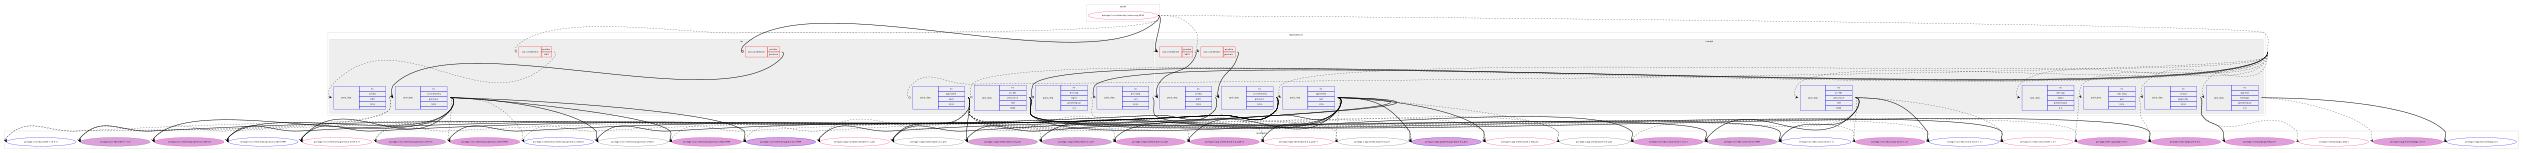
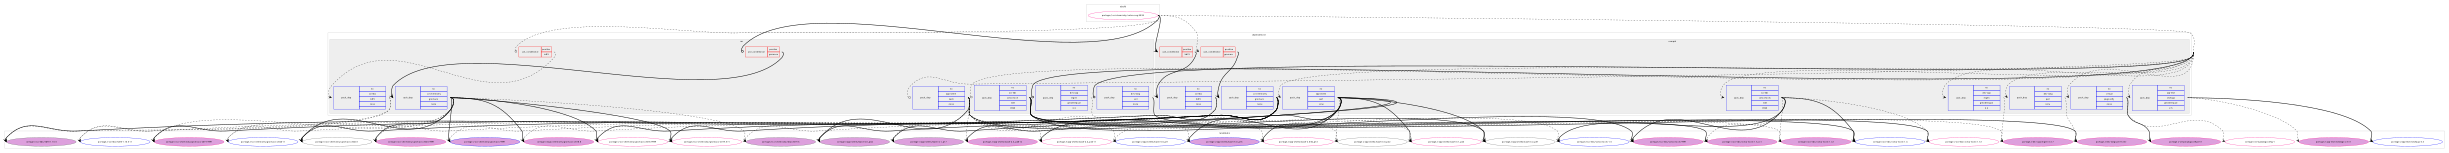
(189, 142) -> (559, 142)
(263, 142) -> (633, 142)
(411, 142) -> (781, 142)
(559, 142) -> (263, 142)
(855, 142) -> (1446, 142)
(1151, 142) -> none
(1372, 142) -> (1151, 142)
(1446, 142) -> (1225, 142)
(1742, 142) -> (1668, 142)
(2038, 142) -> (1964, 142)
